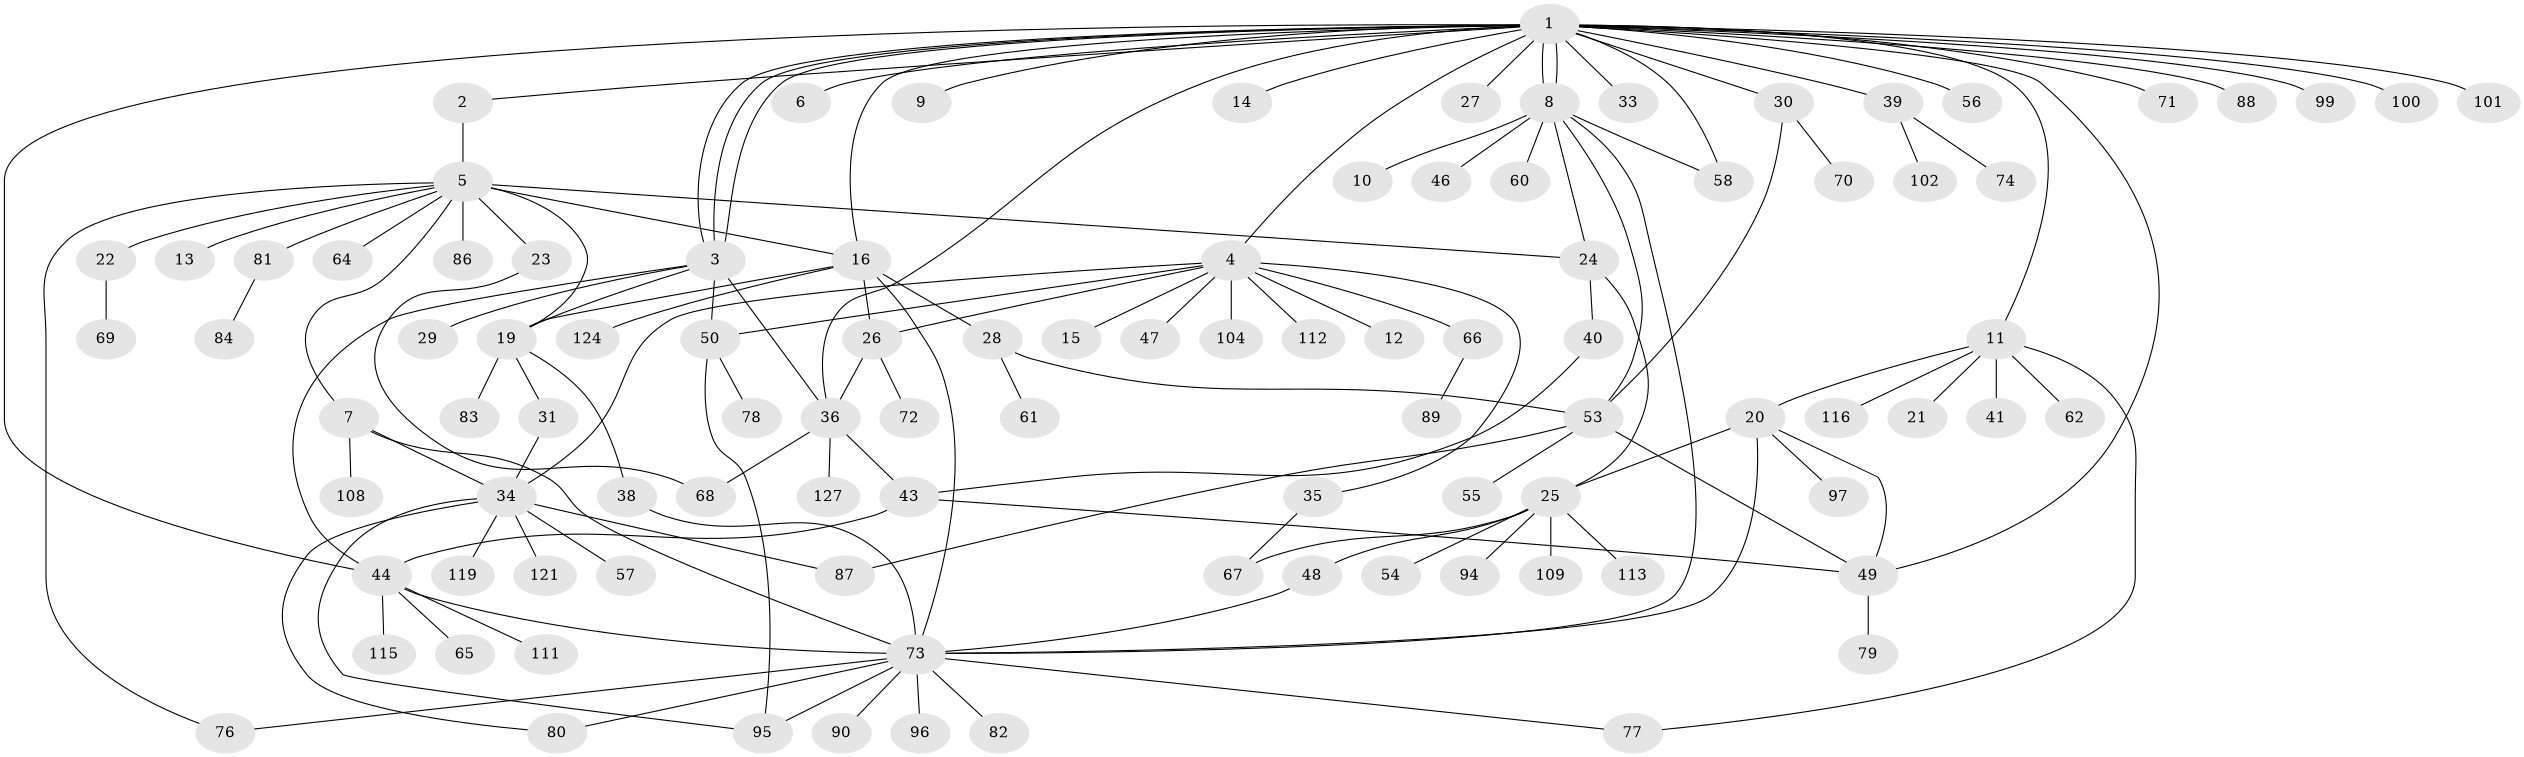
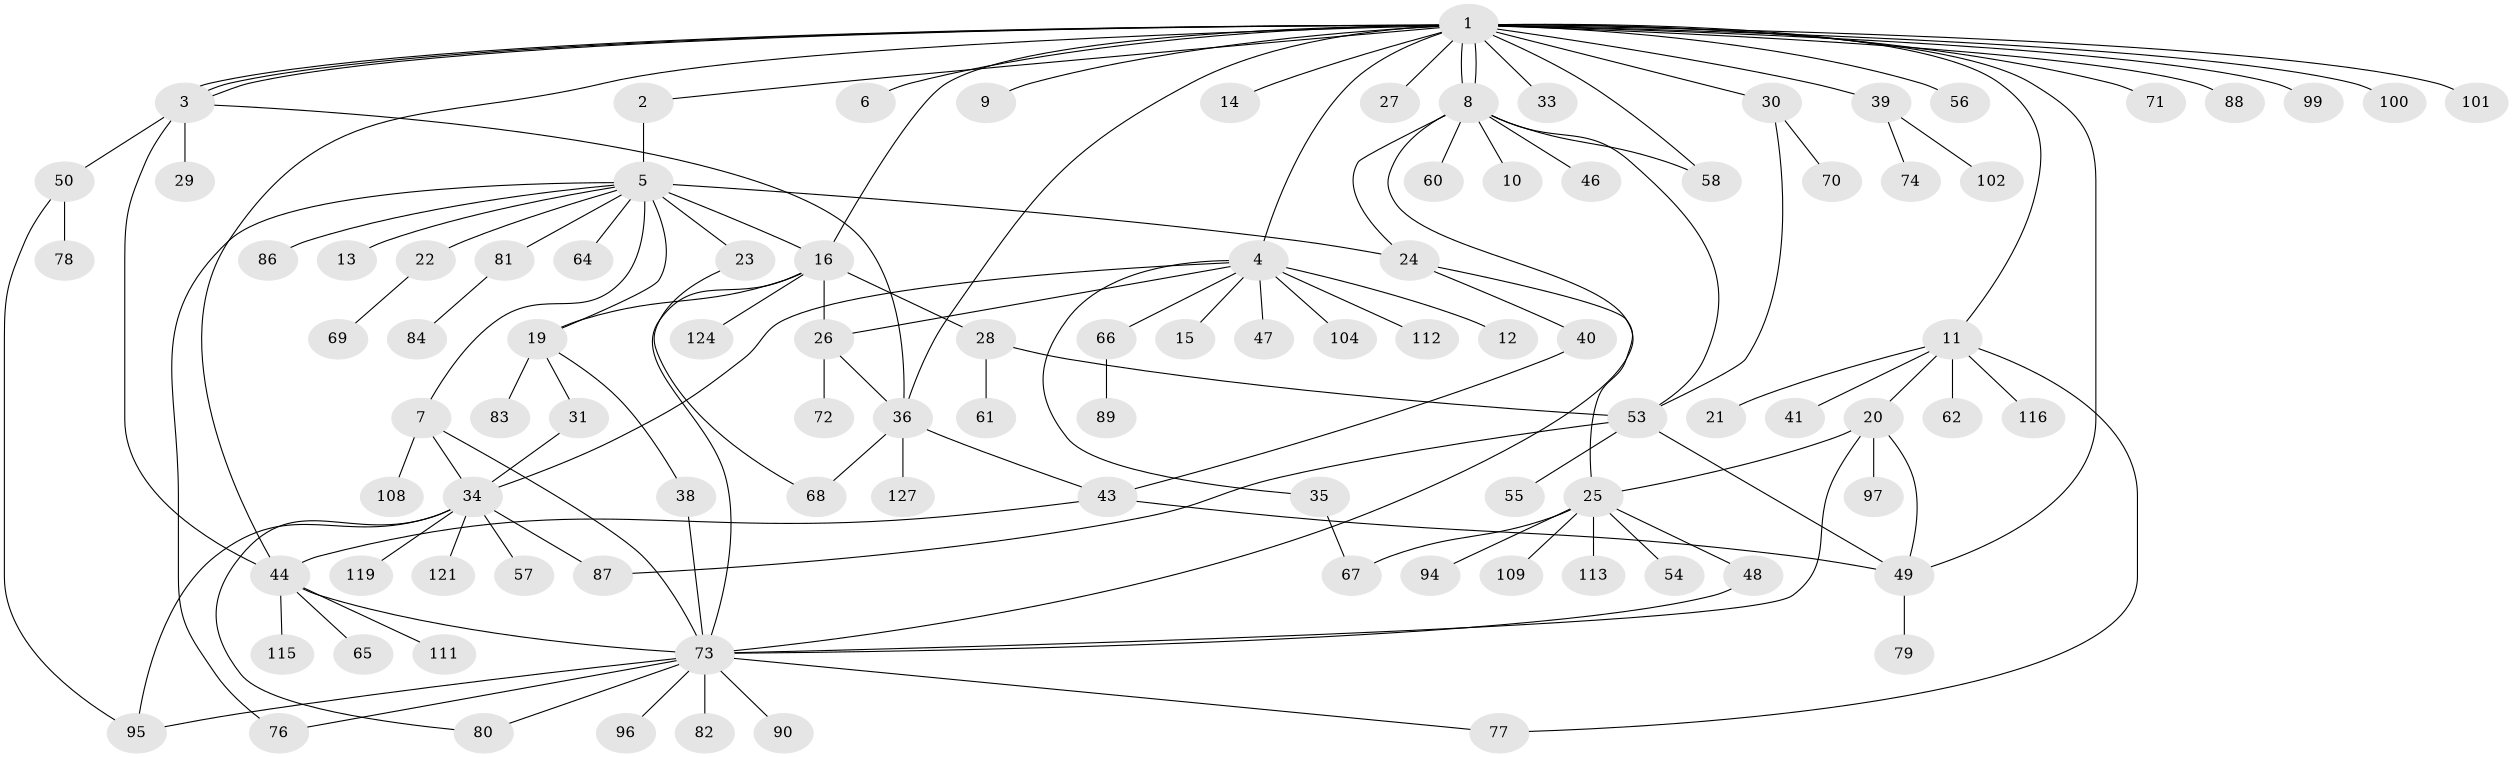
(609, 296) -> none
(971, 299) -> none
